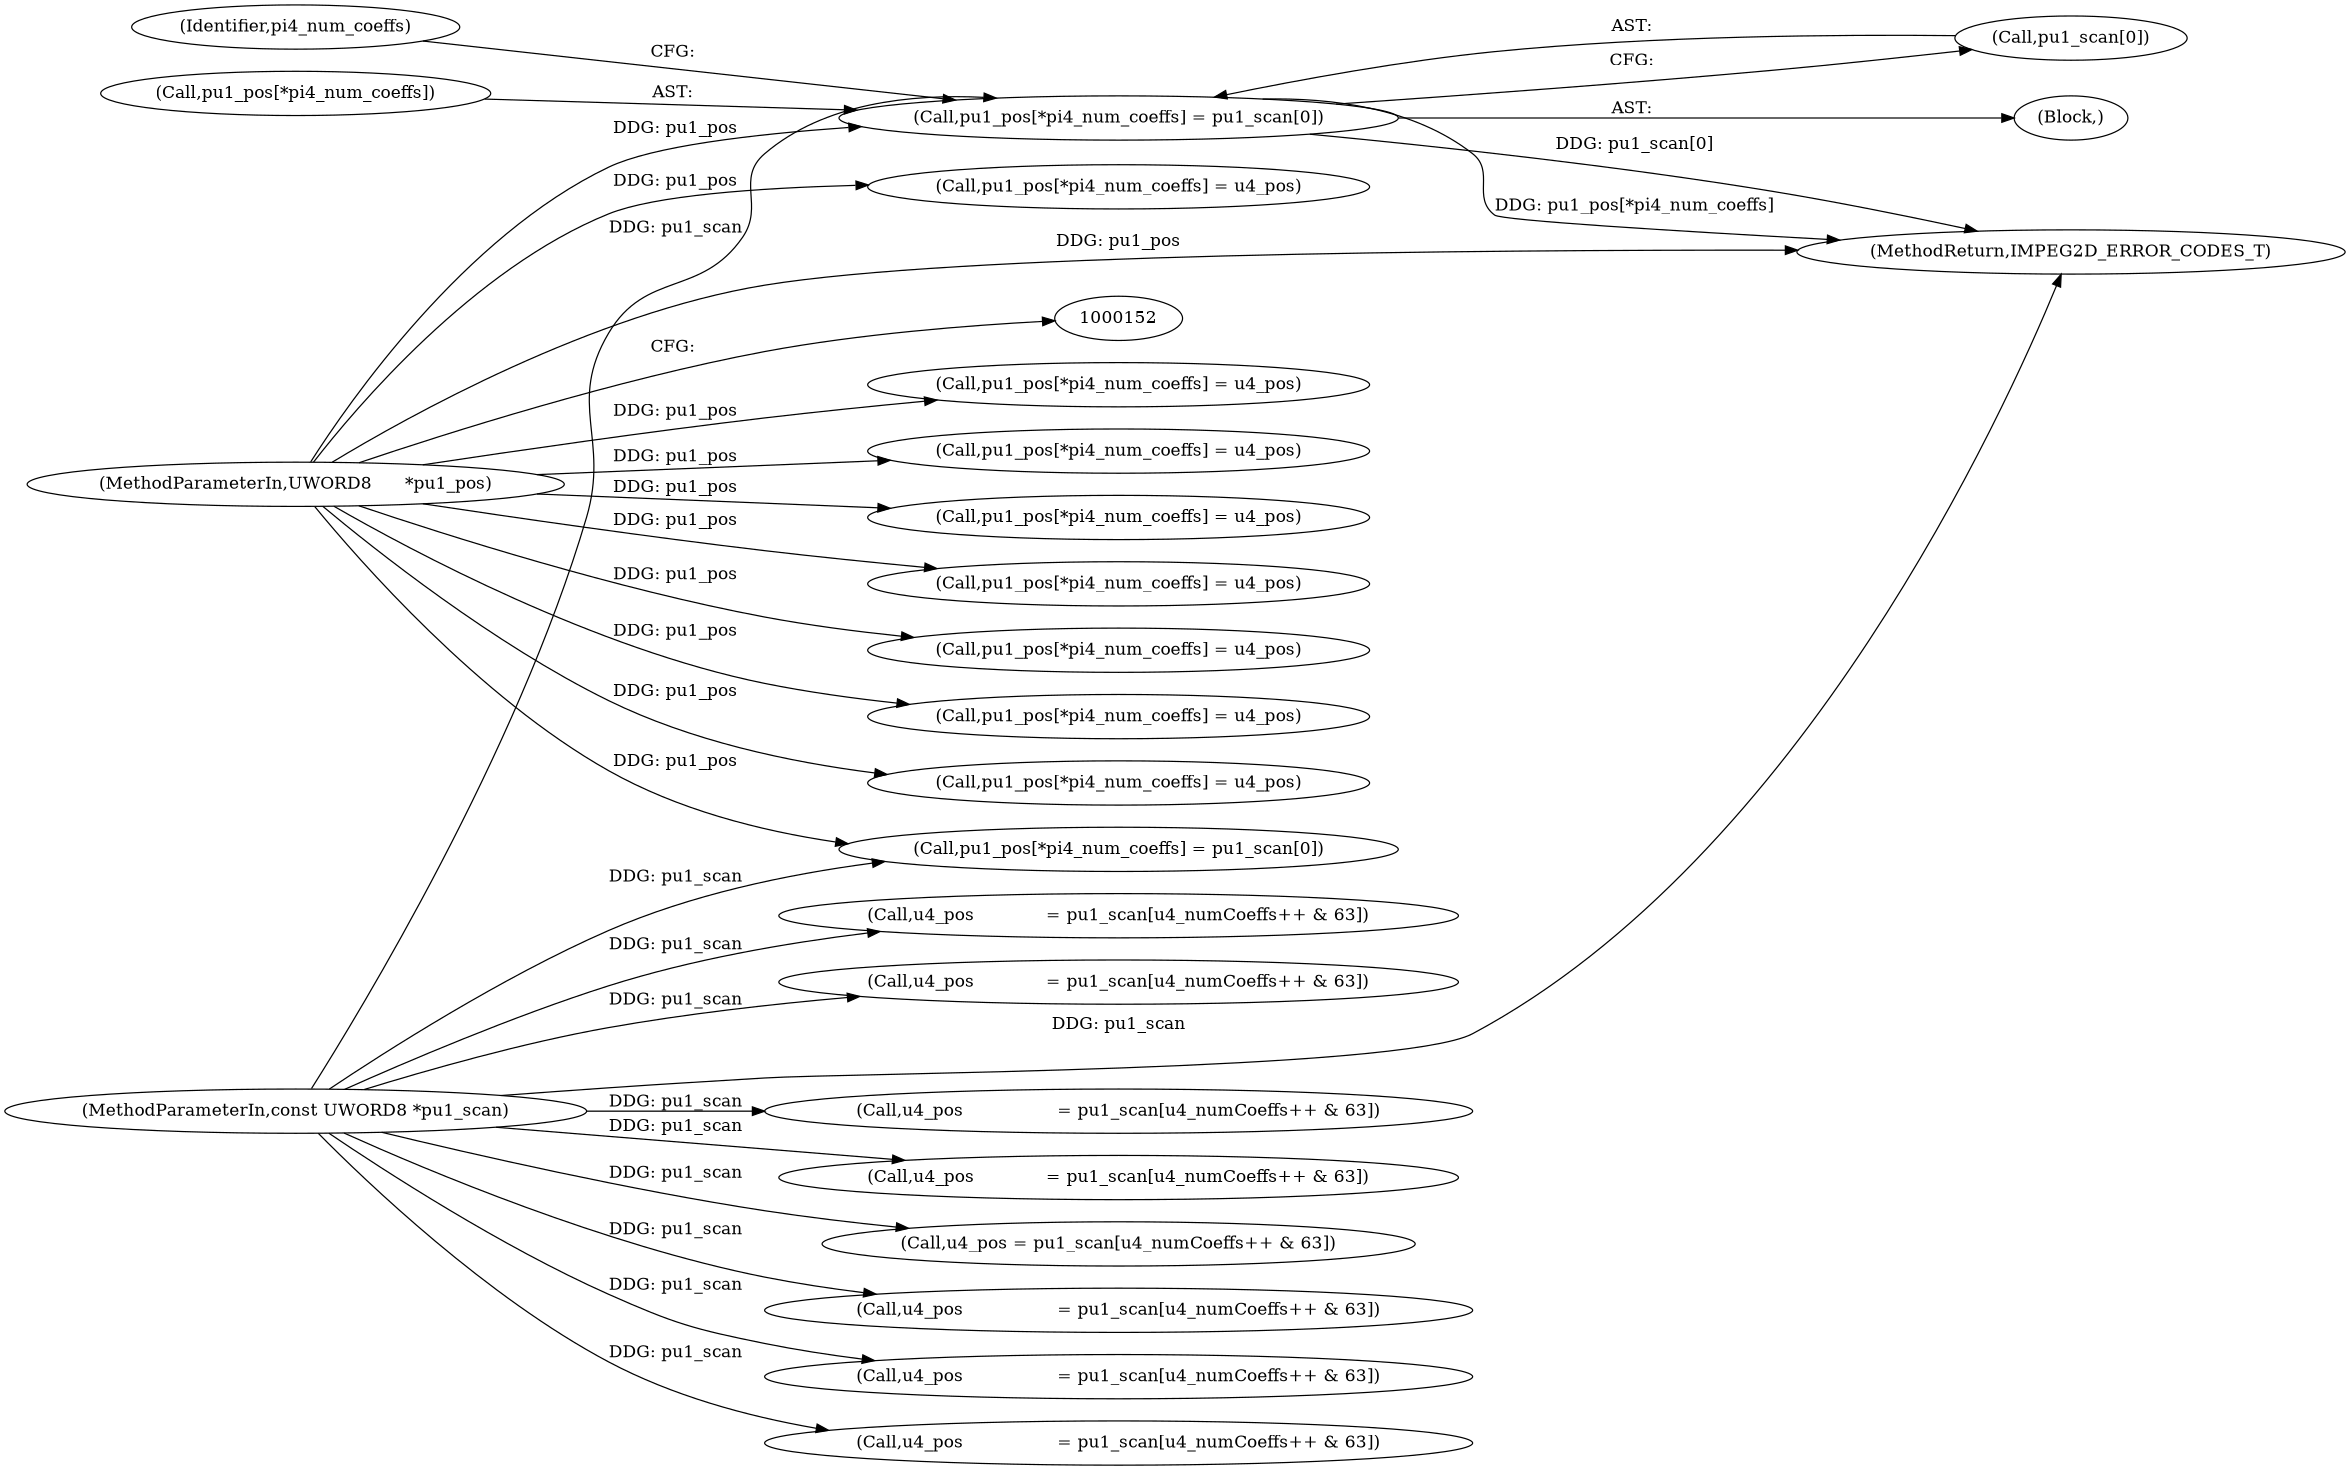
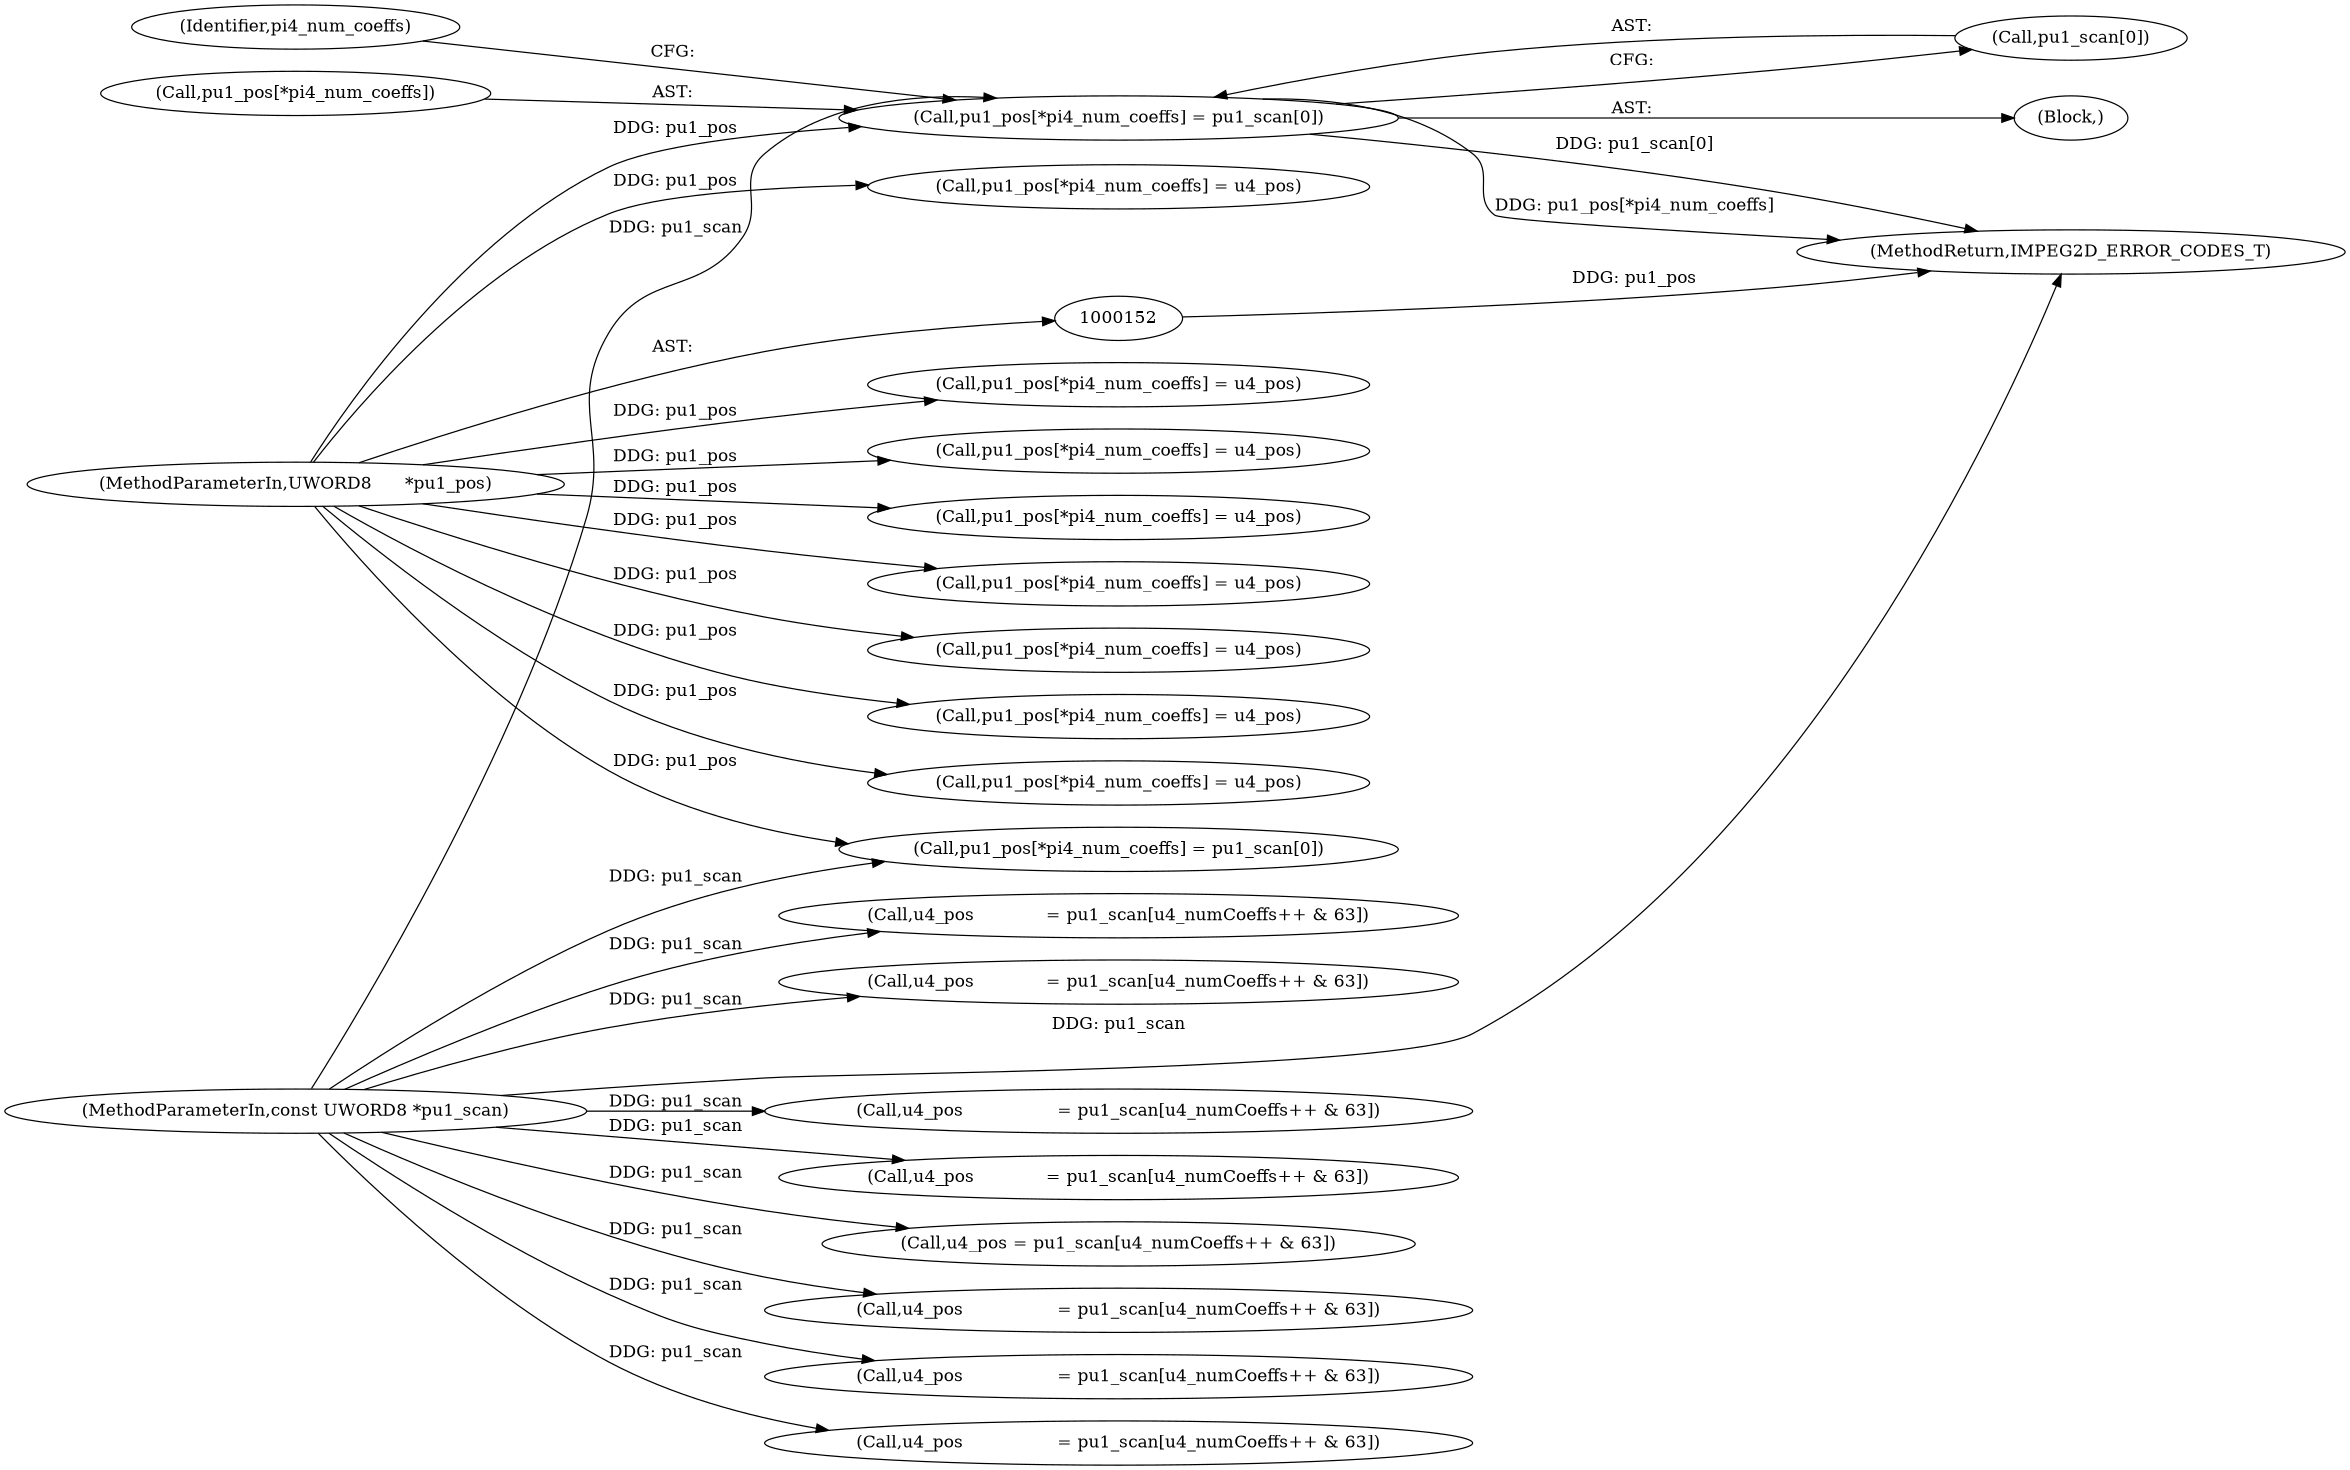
(1040, 263) -> (1551, 303)
(676, 347) -> (676, 347)
